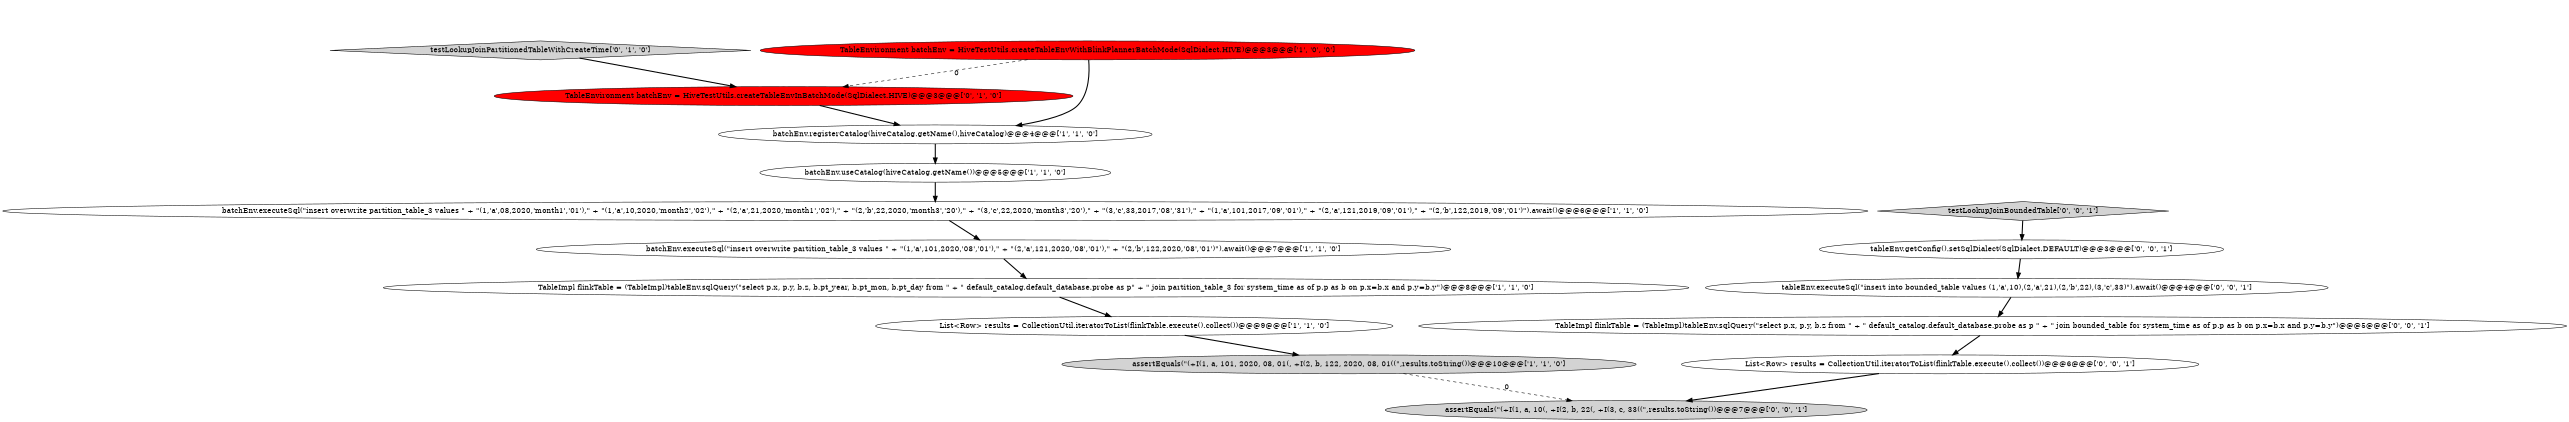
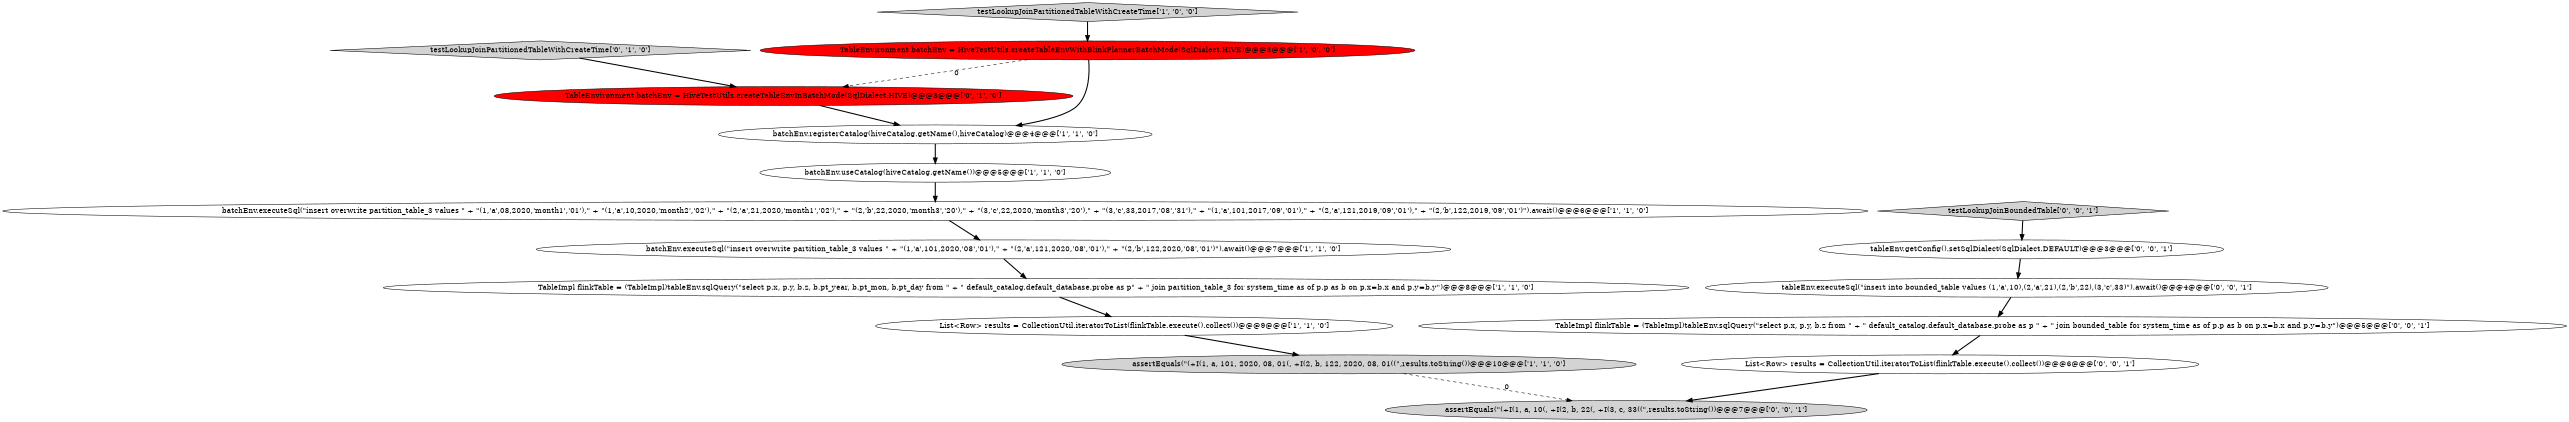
none -> (1088, 12)
